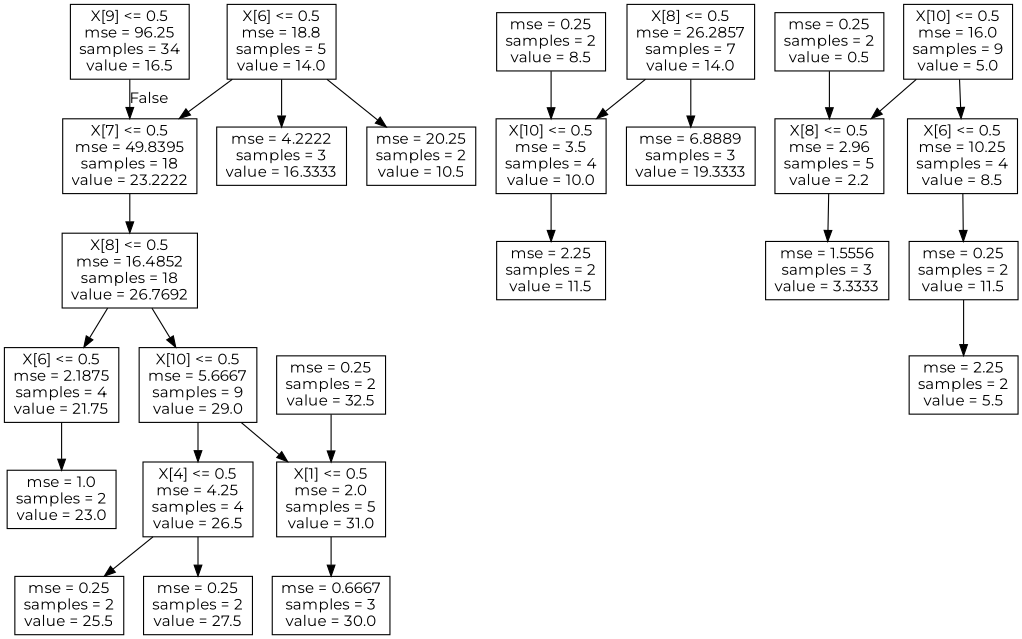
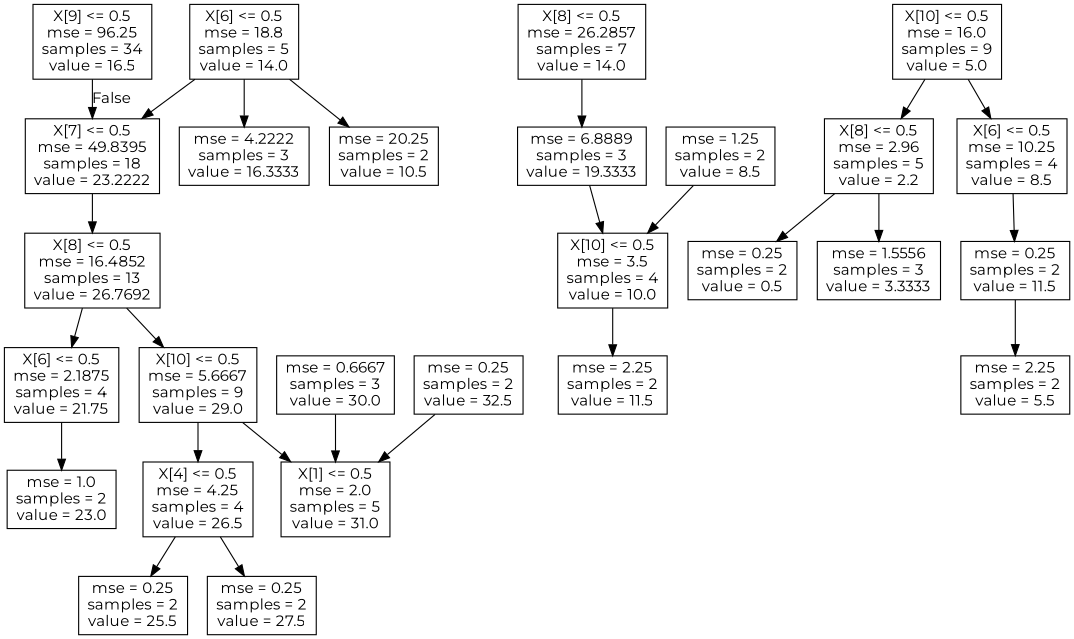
(551, 42) -> (721, 156)
(829, 89) -> (810, 214)
(625, 95) -> (595, 204)
(130, 271) -> (92, 271)
(331, 551) -> (336, 433)
